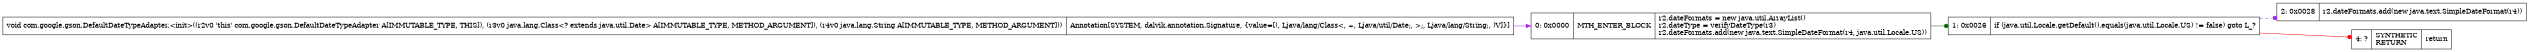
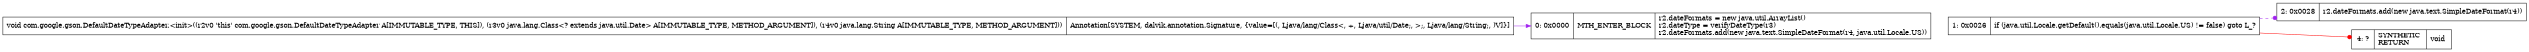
(1938, 26) -> none
(2437, 39) -> (2438, 39)
